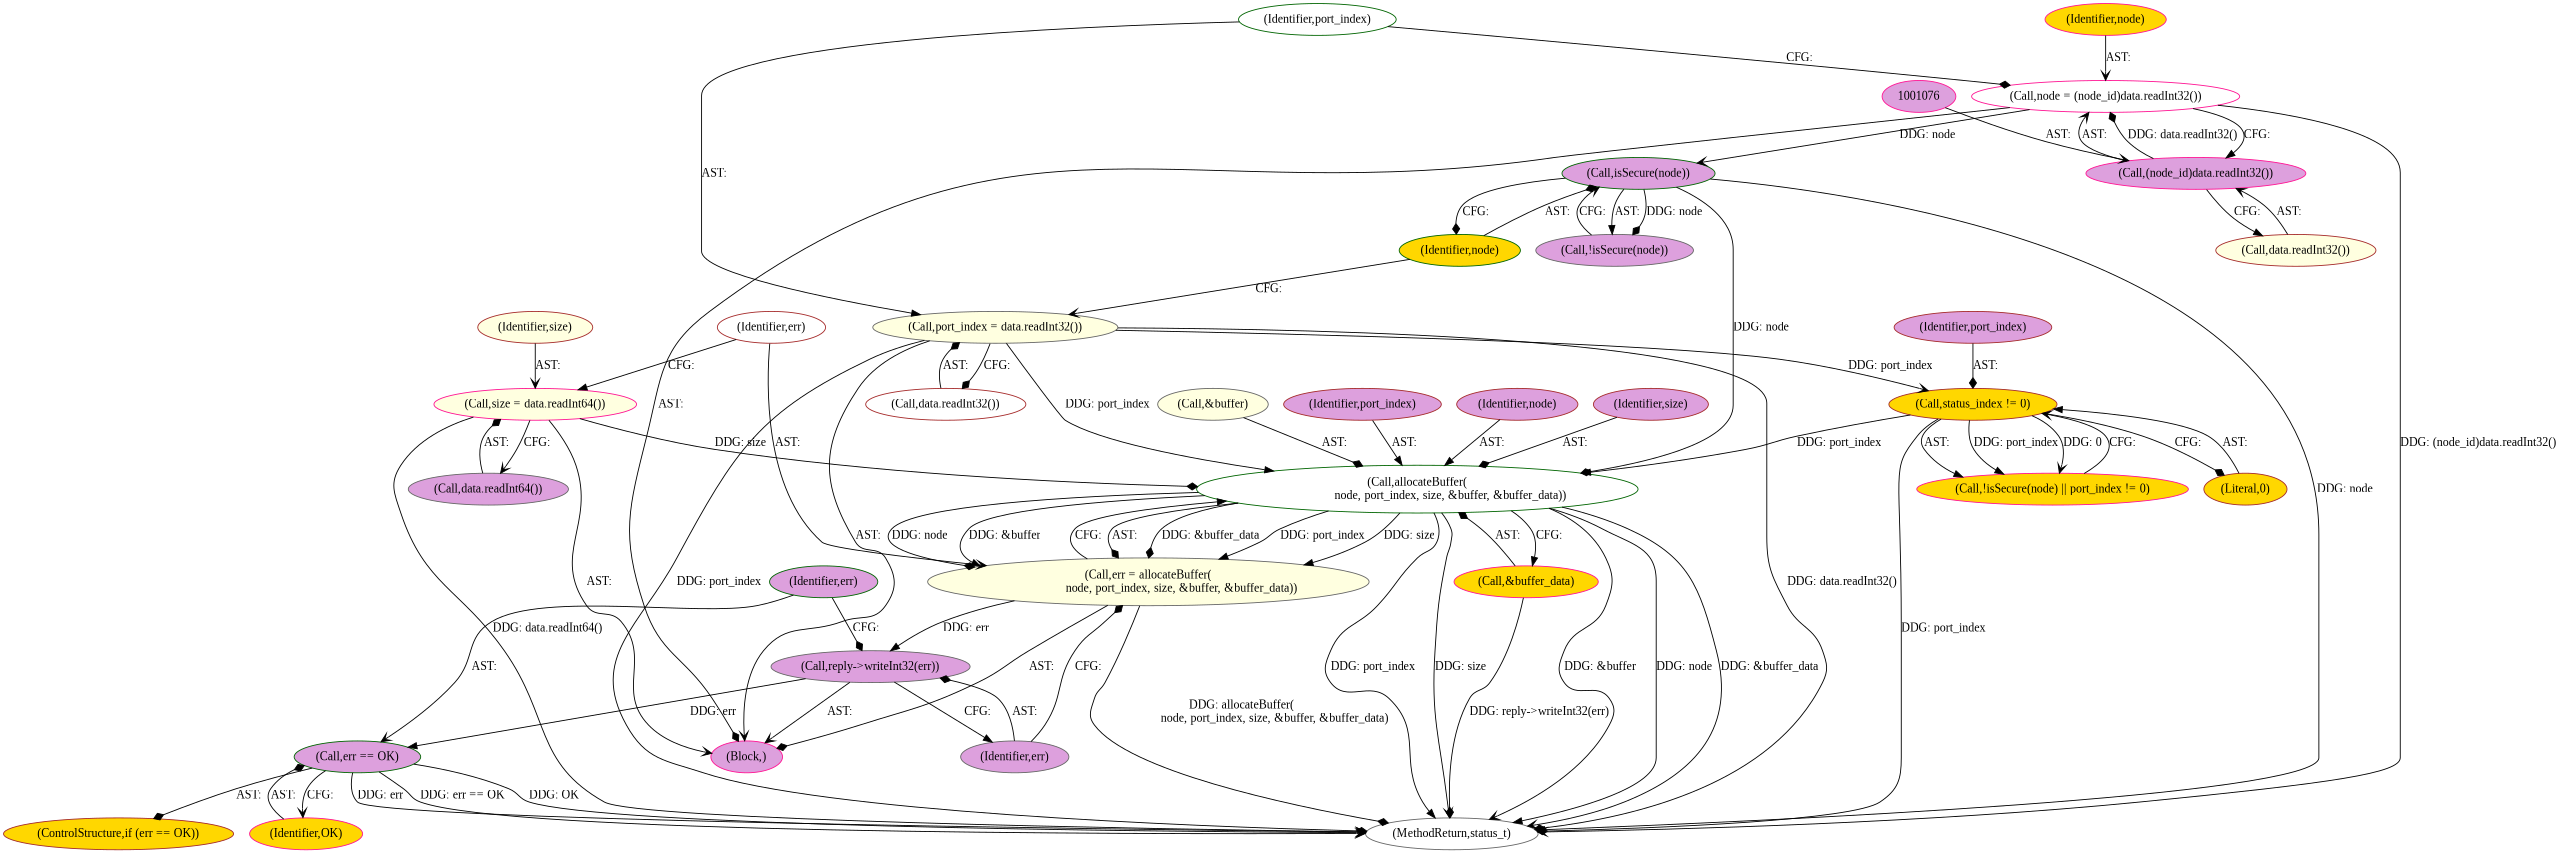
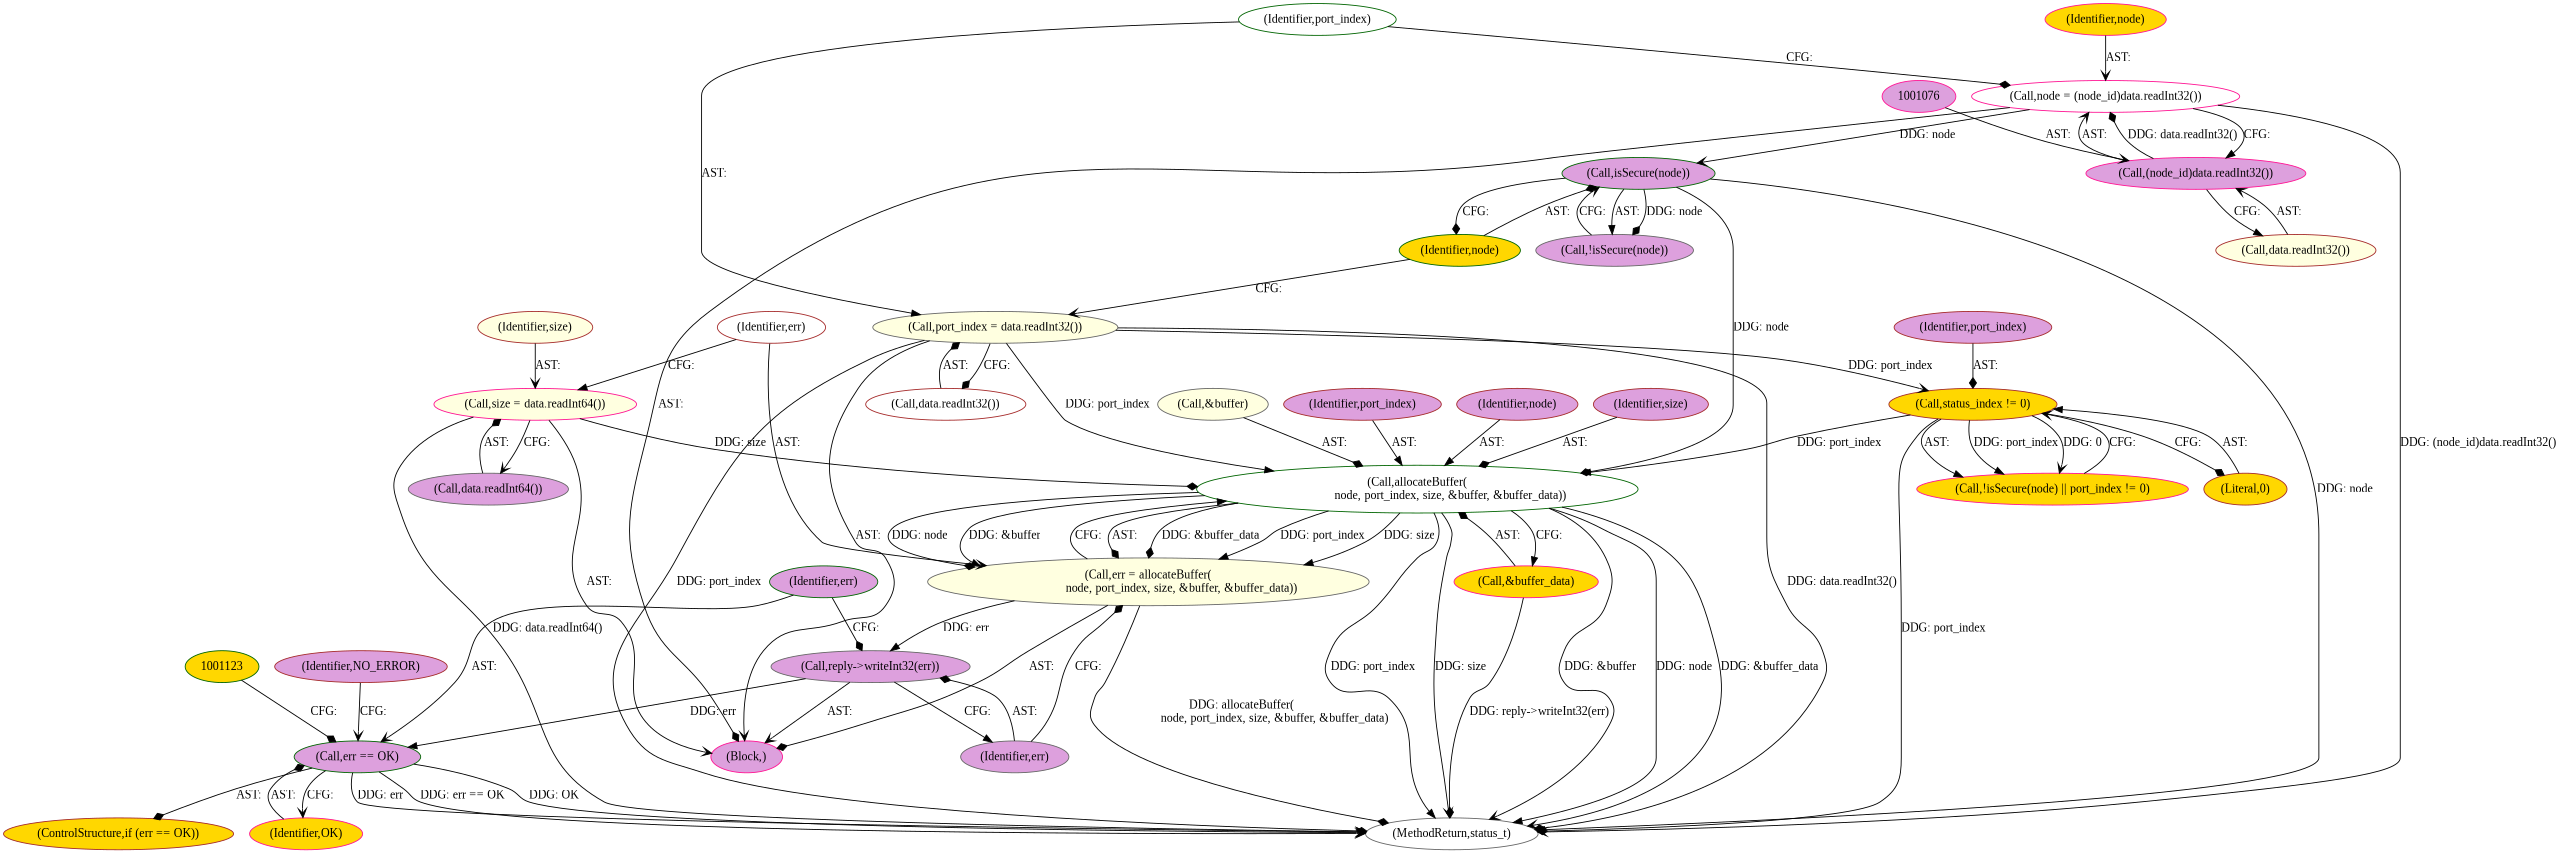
none -> (222, 667)
none -> (361, 667)
